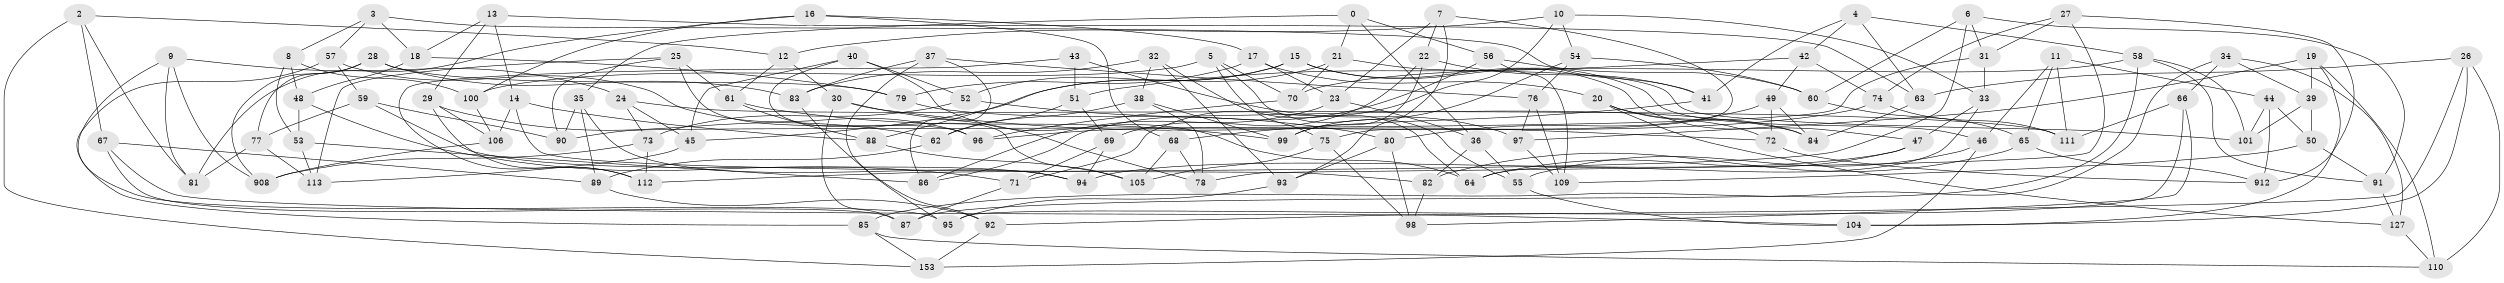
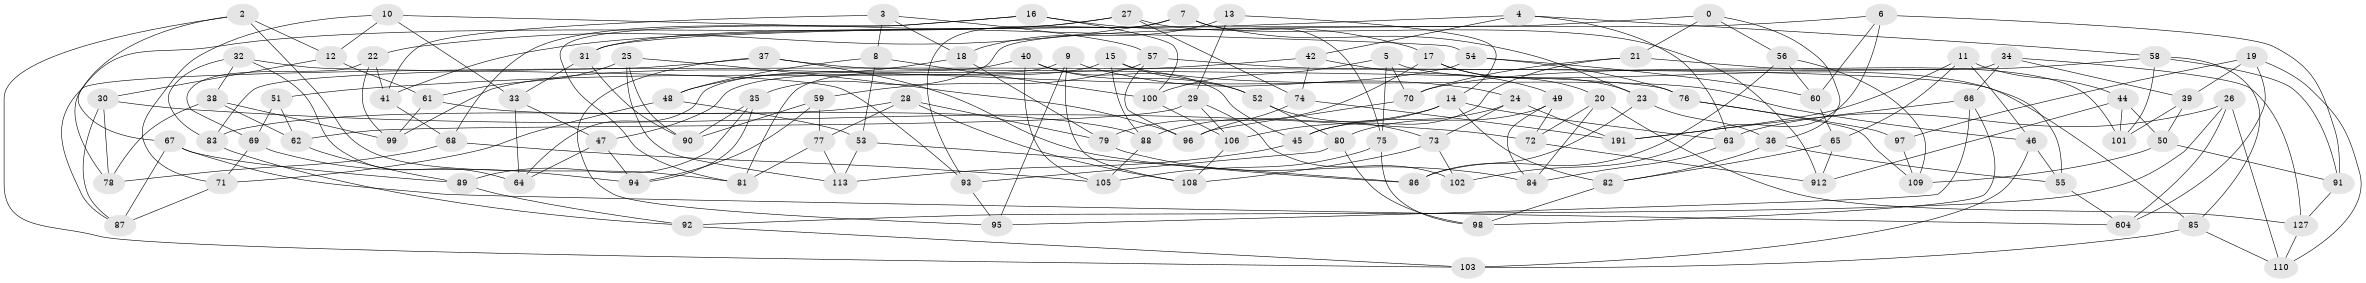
(1215, 26) -> (1589, 123)
(1075, 57) -> none
(2068, 141) -> (1619, 141)
(262, 183) -> (1190, 183)
(645, 183) -> (1458, 183)
(1854, 226) -> (2123, 226)
(927, 268) -> (1468, 268)
